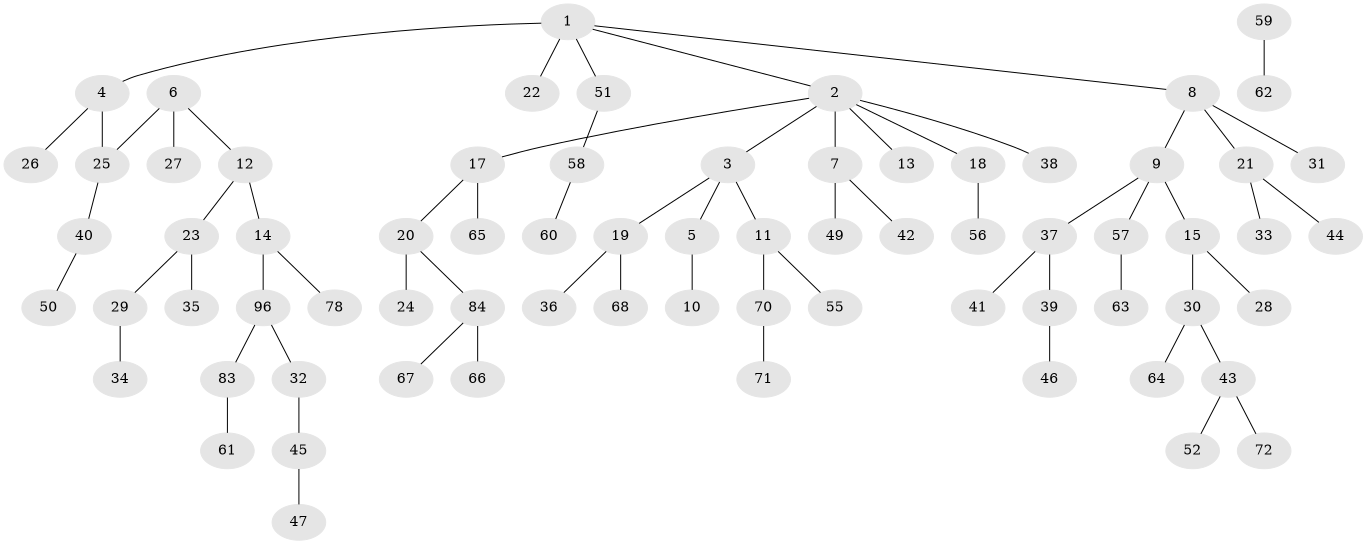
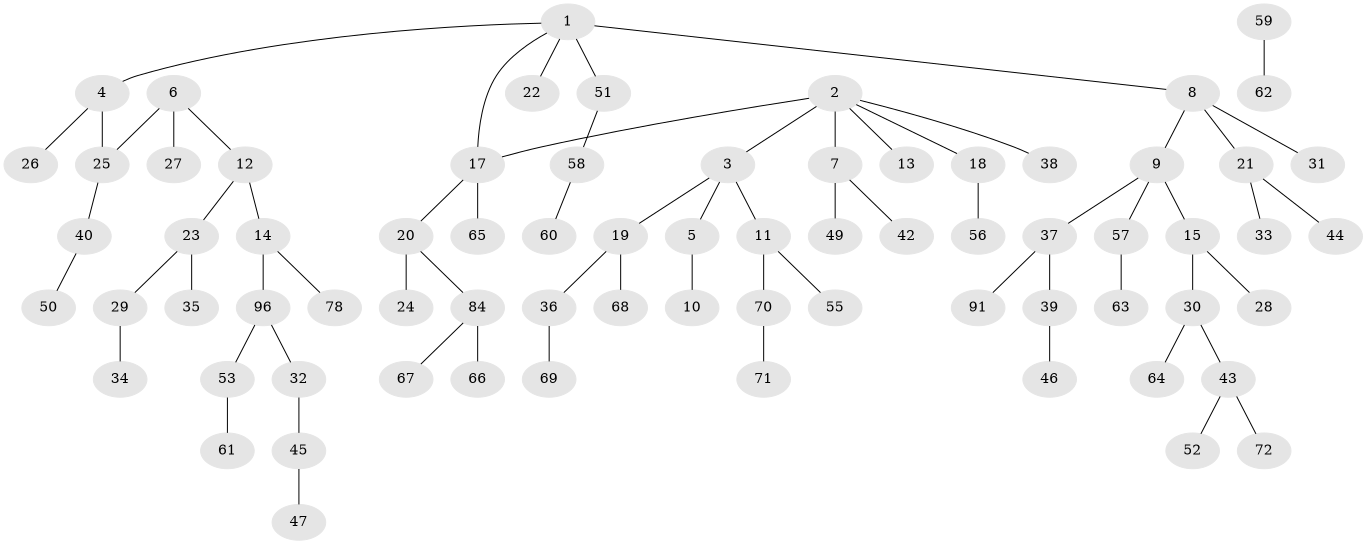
(702, 58) -> (495, 79)
(978, 308) -> (978, 308)
(227, 379) -> (227, 379)
none -> (549, 379)
